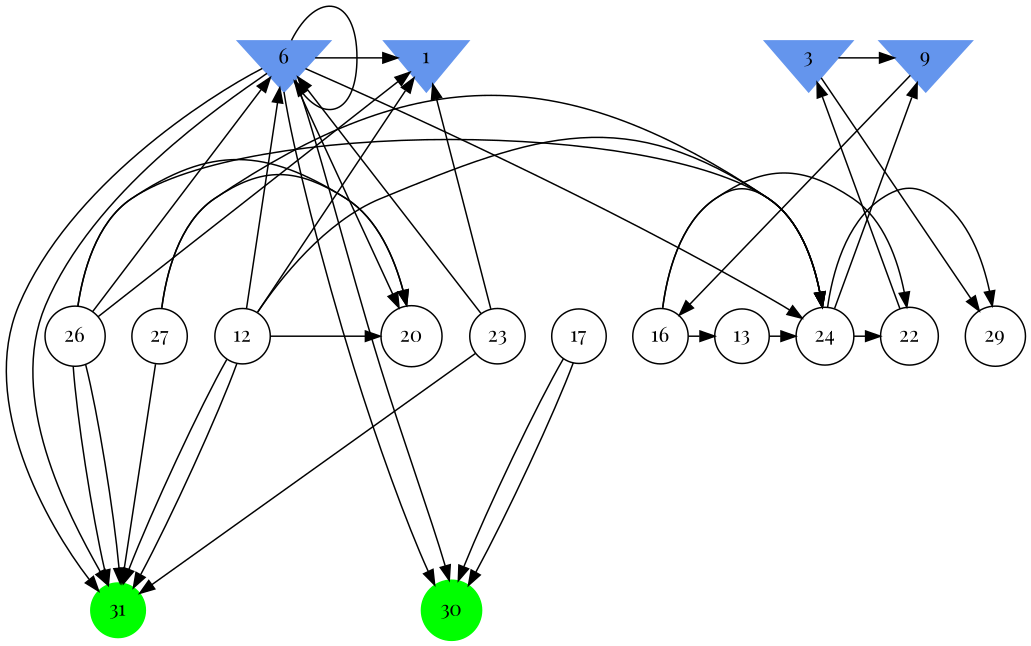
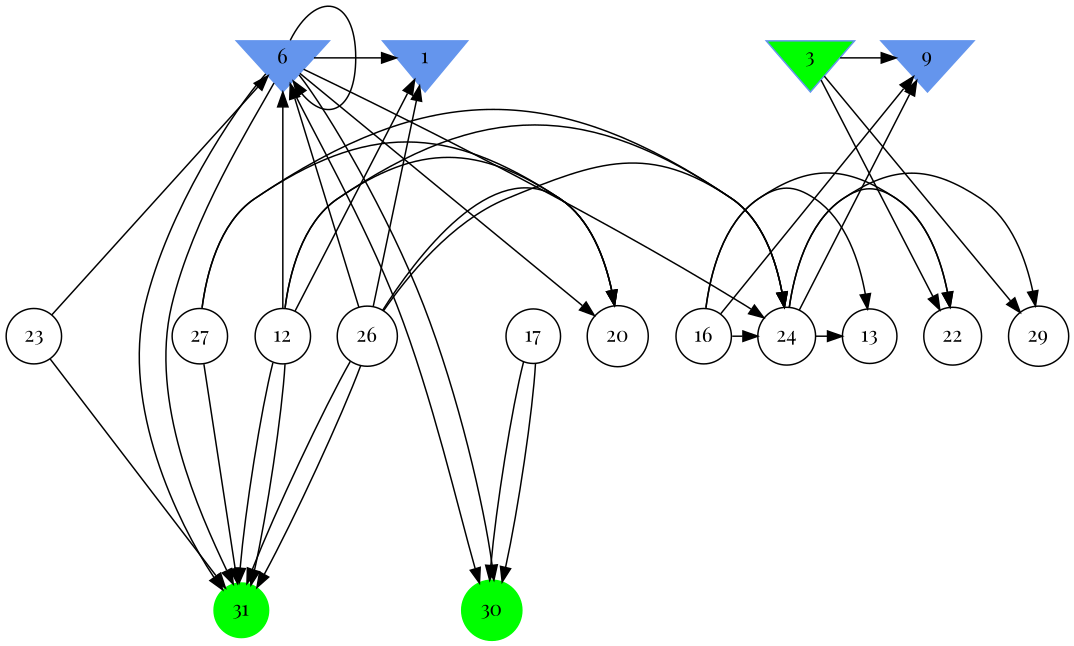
(809, 58) -> (810, 58)
(855, 187) -> (885, 204)
(800, 190) -> (808, 207)
(464, 204) -> none
(775, 336) -> (822, 336)
